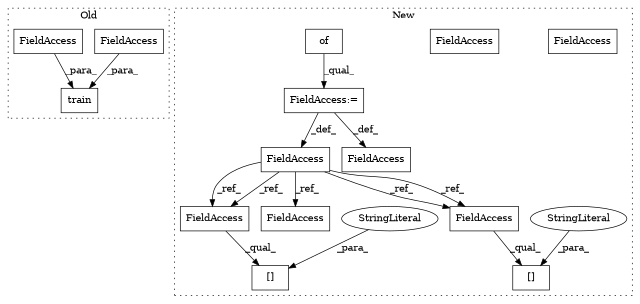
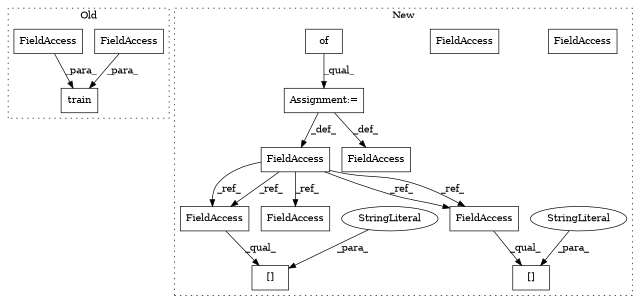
(324, 101) -> (324, 101)
